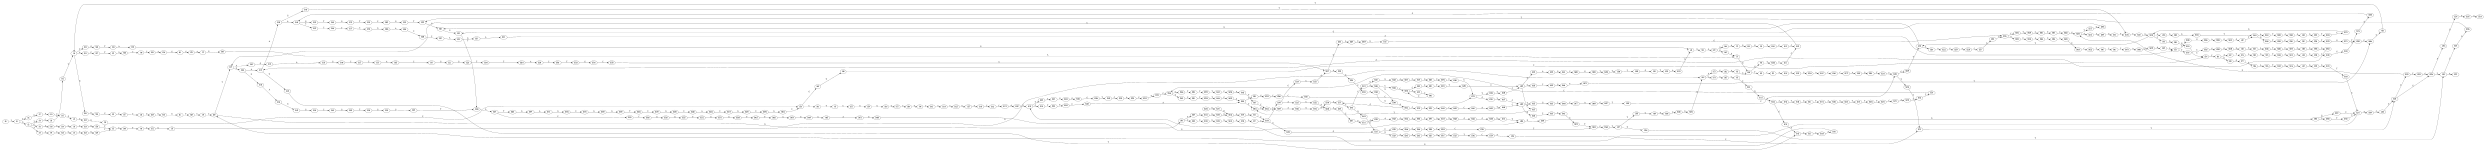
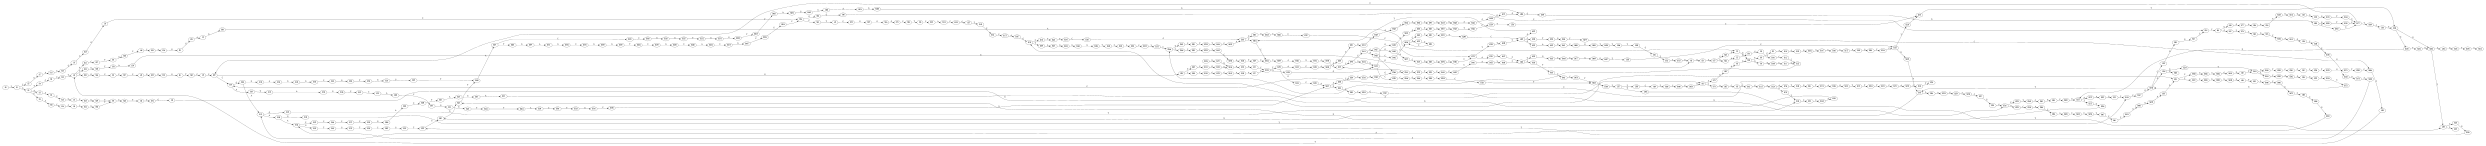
(2186, 35) -> (2173, 70)
